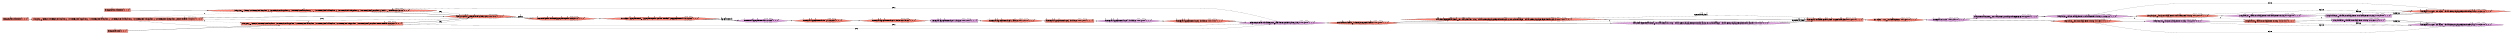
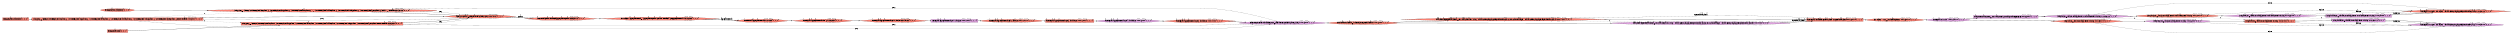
(118, 10) -> (118, 10)
(761, 21) -> (761, 21)
